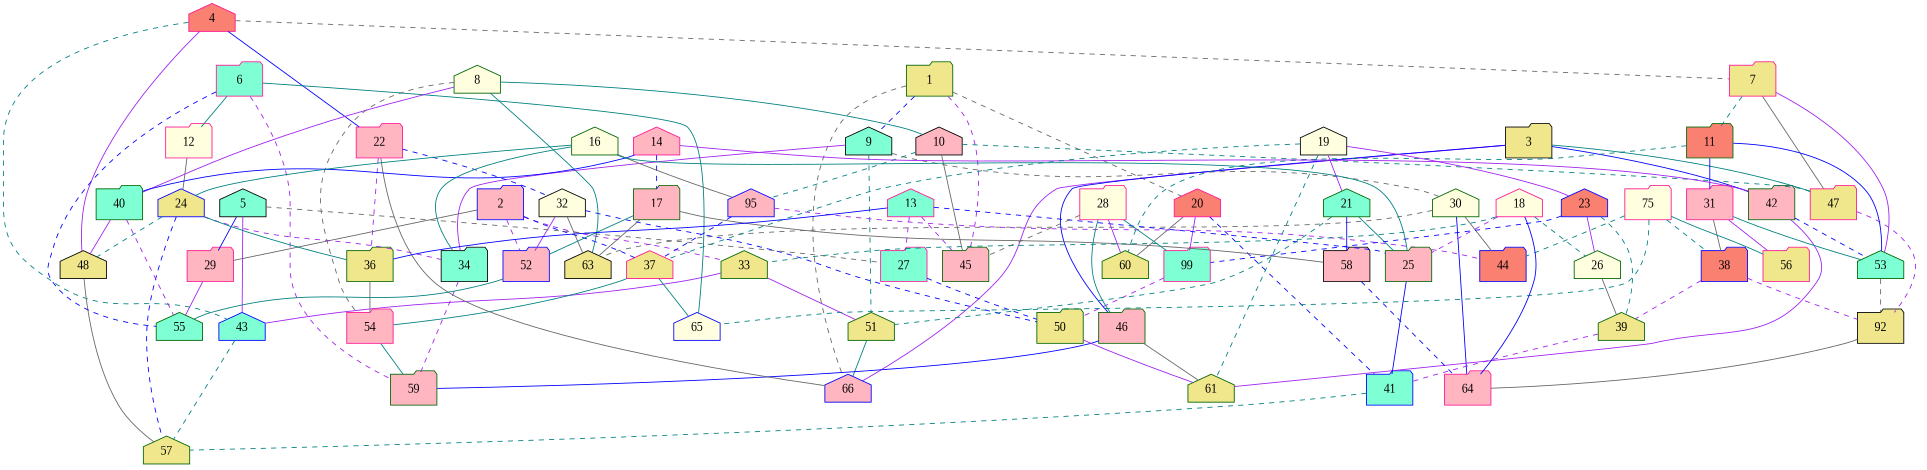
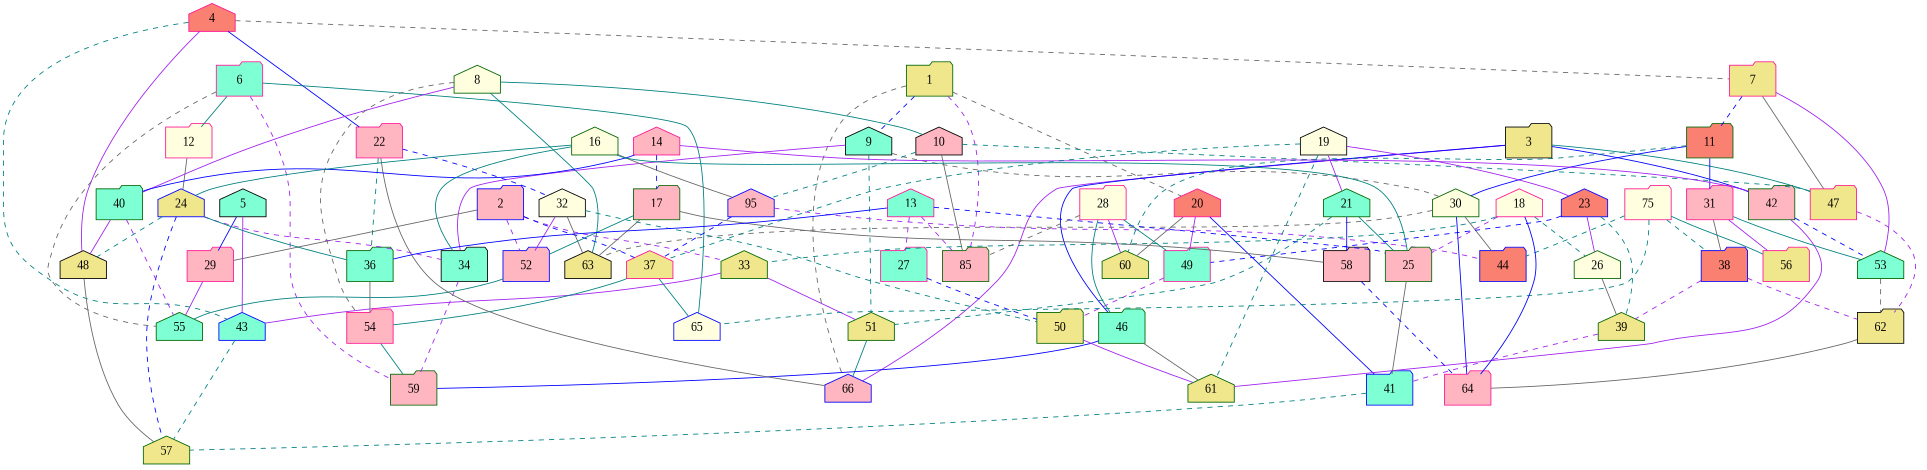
(1731, 112) -> (1731, 112)
(1834, 166) -> (1588, 163)
(375, 204) -> (375, 204)
(70, 212) -> (70, 212)
(528, 228) -> none
(370, 266) -> (370, 266)
(823, 266) -> (823, 266)
(966, 266) -> (966, 266)
(1187, 266) -> (1187, 266)
(1292, 296) -> (1292, 296)
(1122, 328) -> (1122, 328)
(1399, 328) -> (1399, 328)
(1881, 328) -> (1881, 328)
